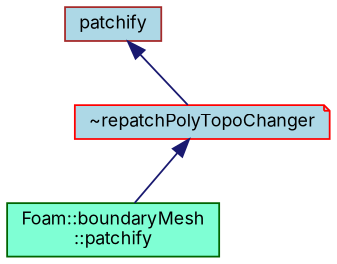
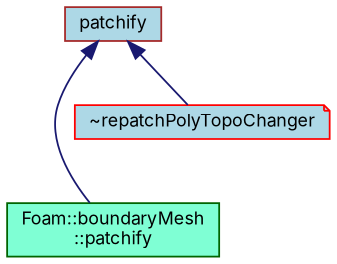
(156, 178) -> (55, 129)
